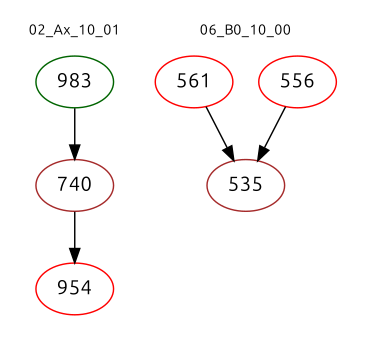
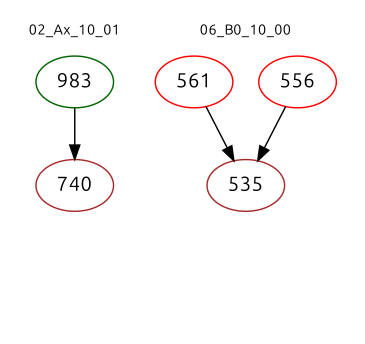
(75, 289) -> none
